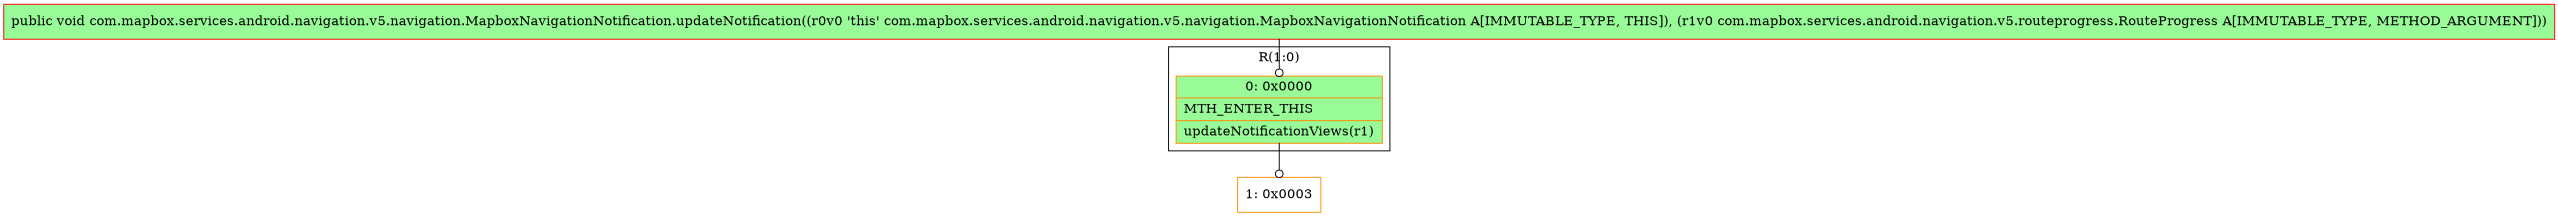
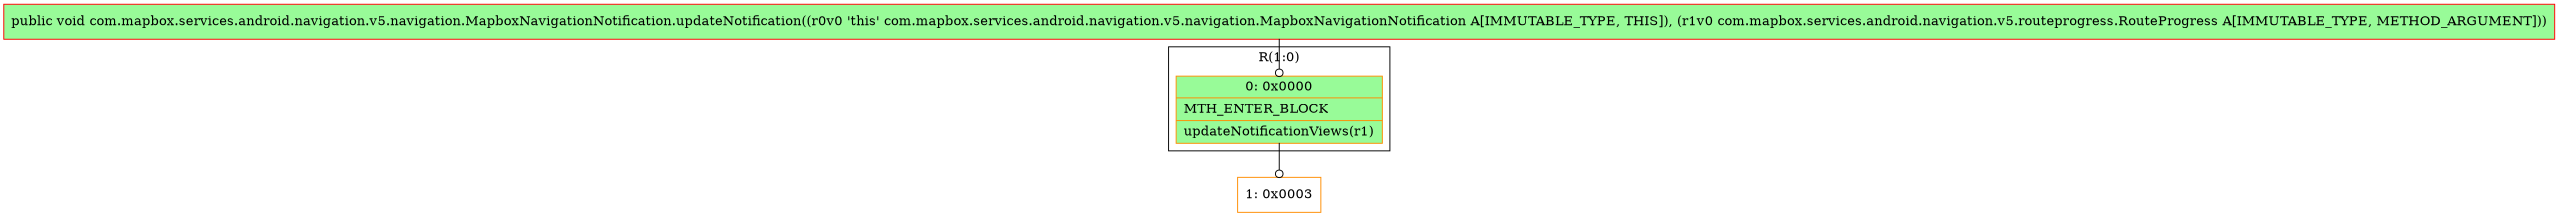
(1249, 109) -> (1257, 109)
